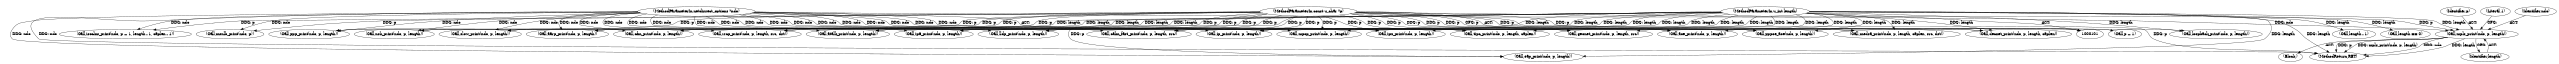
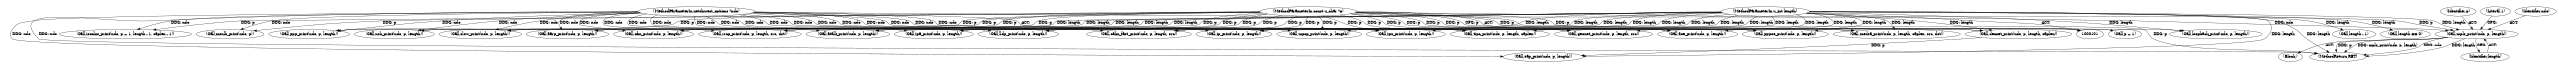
(1785, 34) -> (1785, 34)
(1183, 51) -> (1783, 48)
